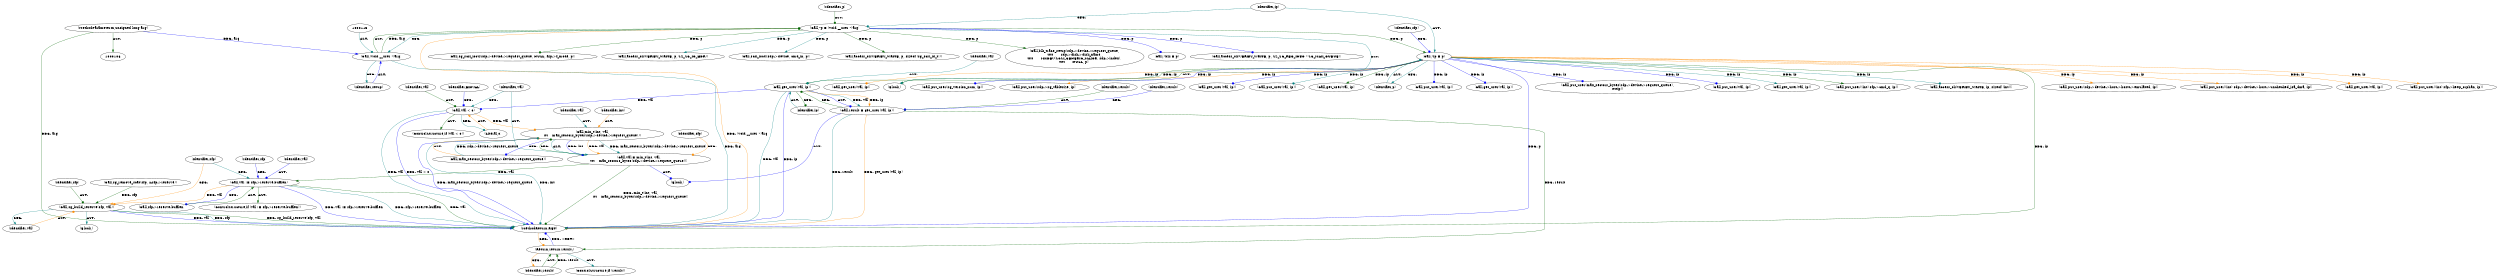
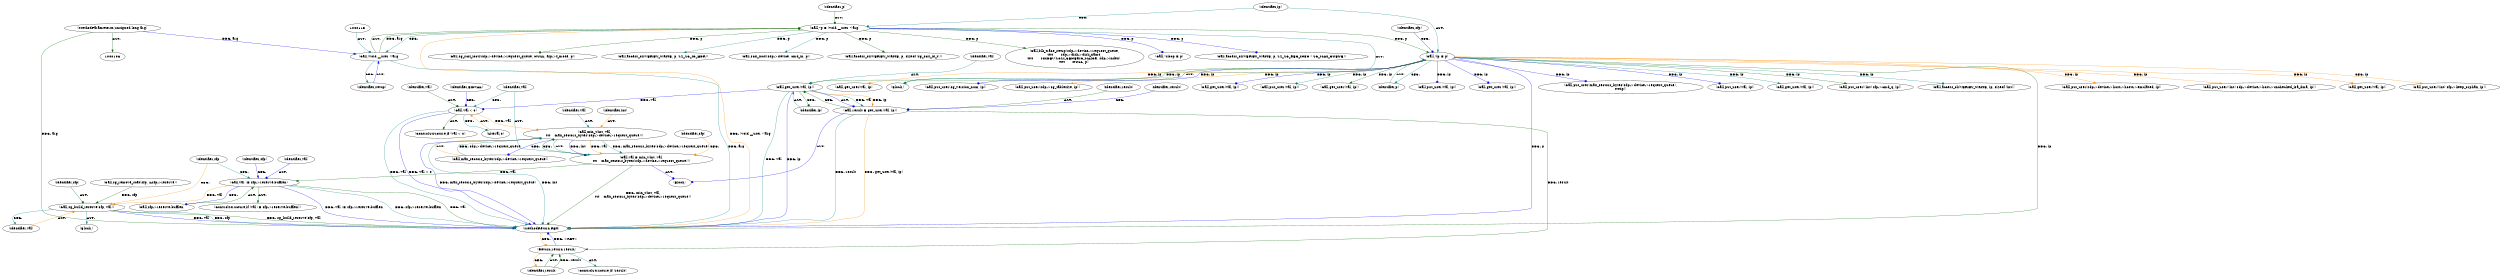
(1167, 57) -> (1169, 57)
(2359, 75) -> (2362, 75)
